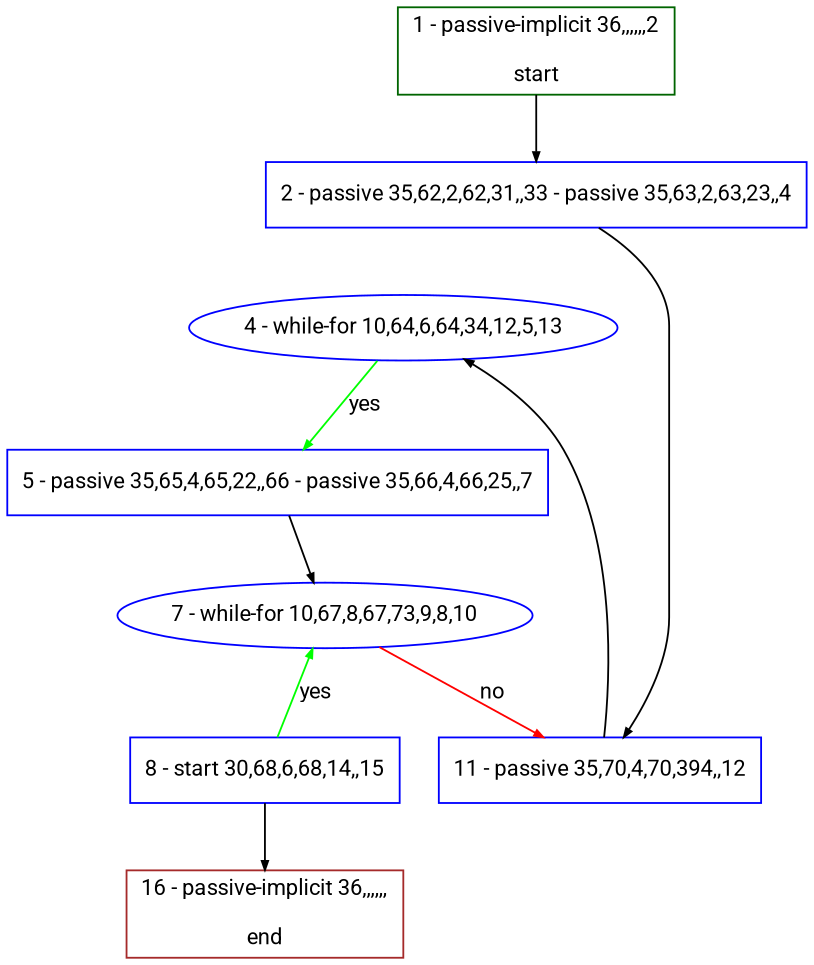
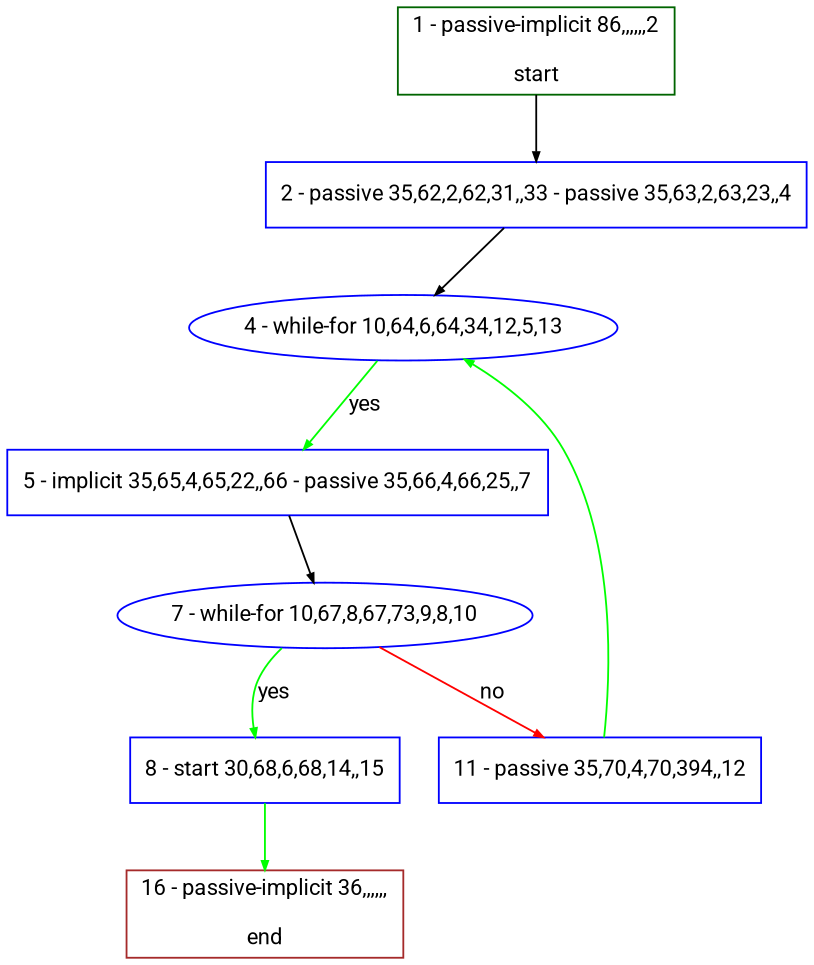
(536, 51) -> (536, 51)
(669, 469) -> (473, 258)
(278, 483) -> (278, 483)
(594, 528) -> (594, 528)
(293, 698) -> (256, 684)
(265, 832) -> (265, 832)
